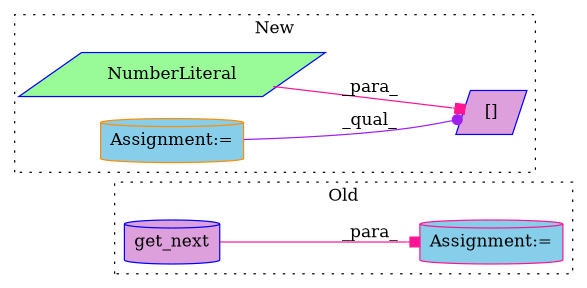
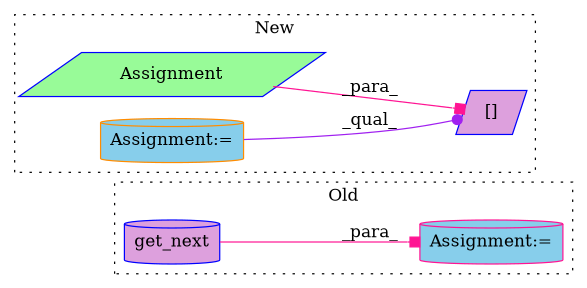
(172, 75) -> (172, 75)
